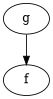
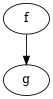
(26, 45) -> (26, 45)
